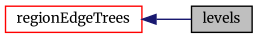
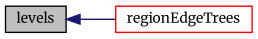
(174, 19) -> (98, 19)
